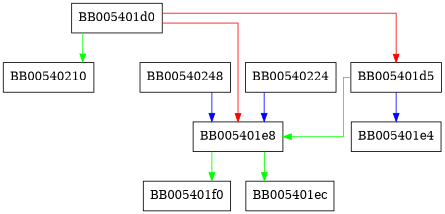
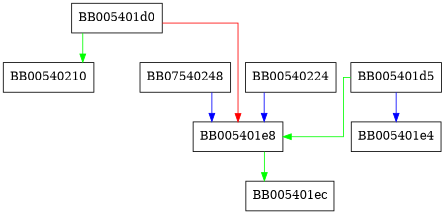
(300, 13) -> none
(185, 77) -> (185, 77)
(187, 196) -> none
